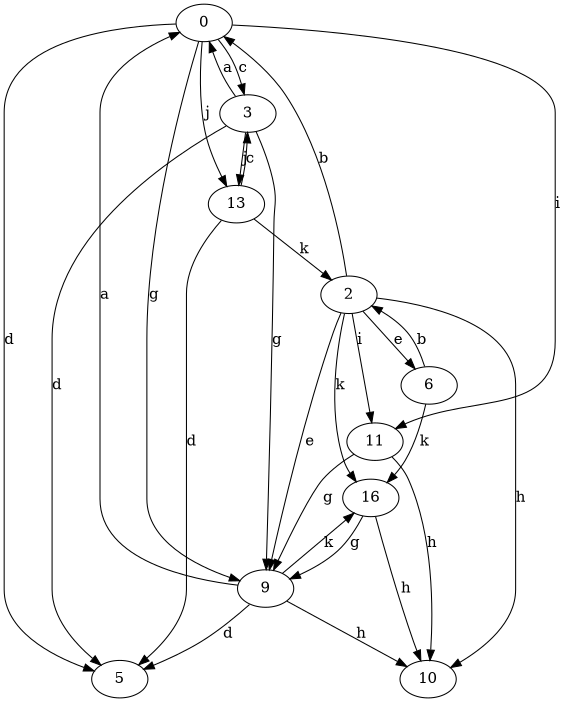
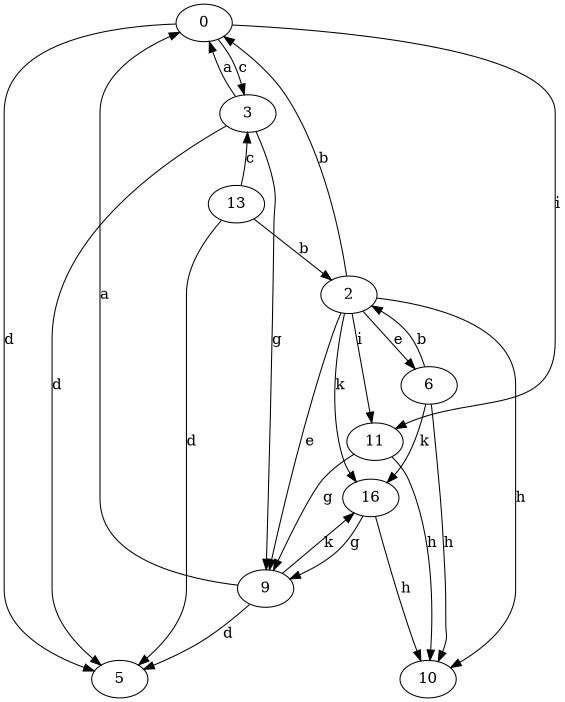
(202, 111) -> none
(243, 154) -> none
(304, 249) -> (304, 249)
(147, 328) -> none
(342, 631) -> (443, 528)
